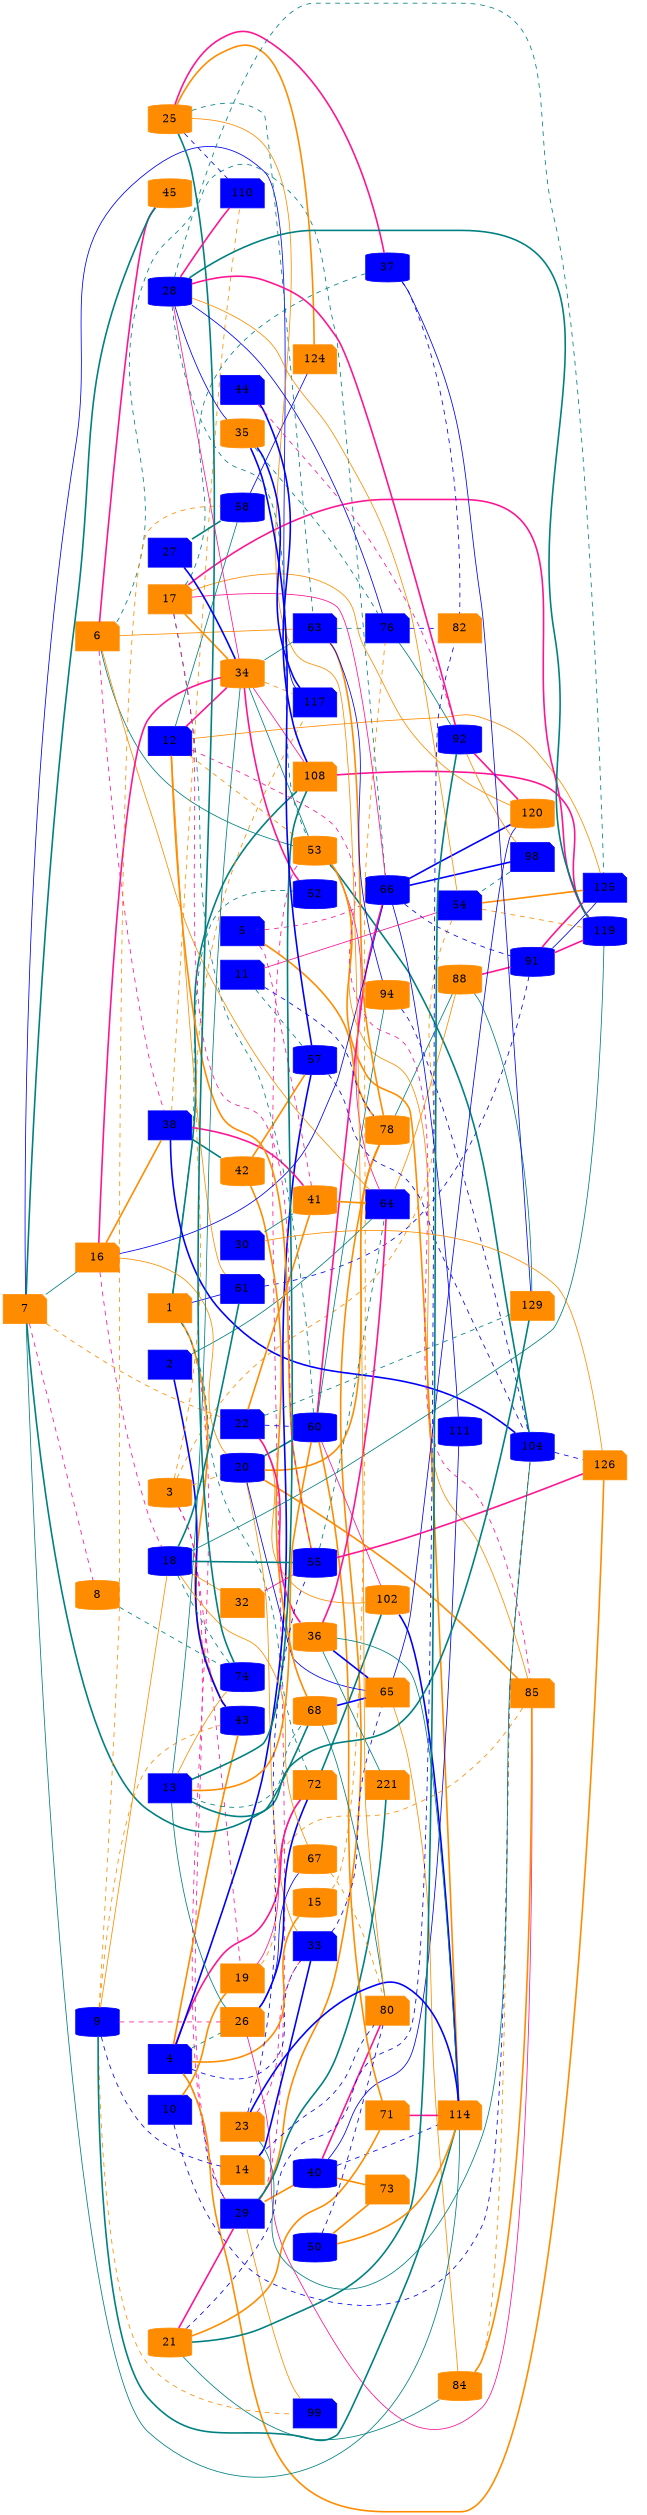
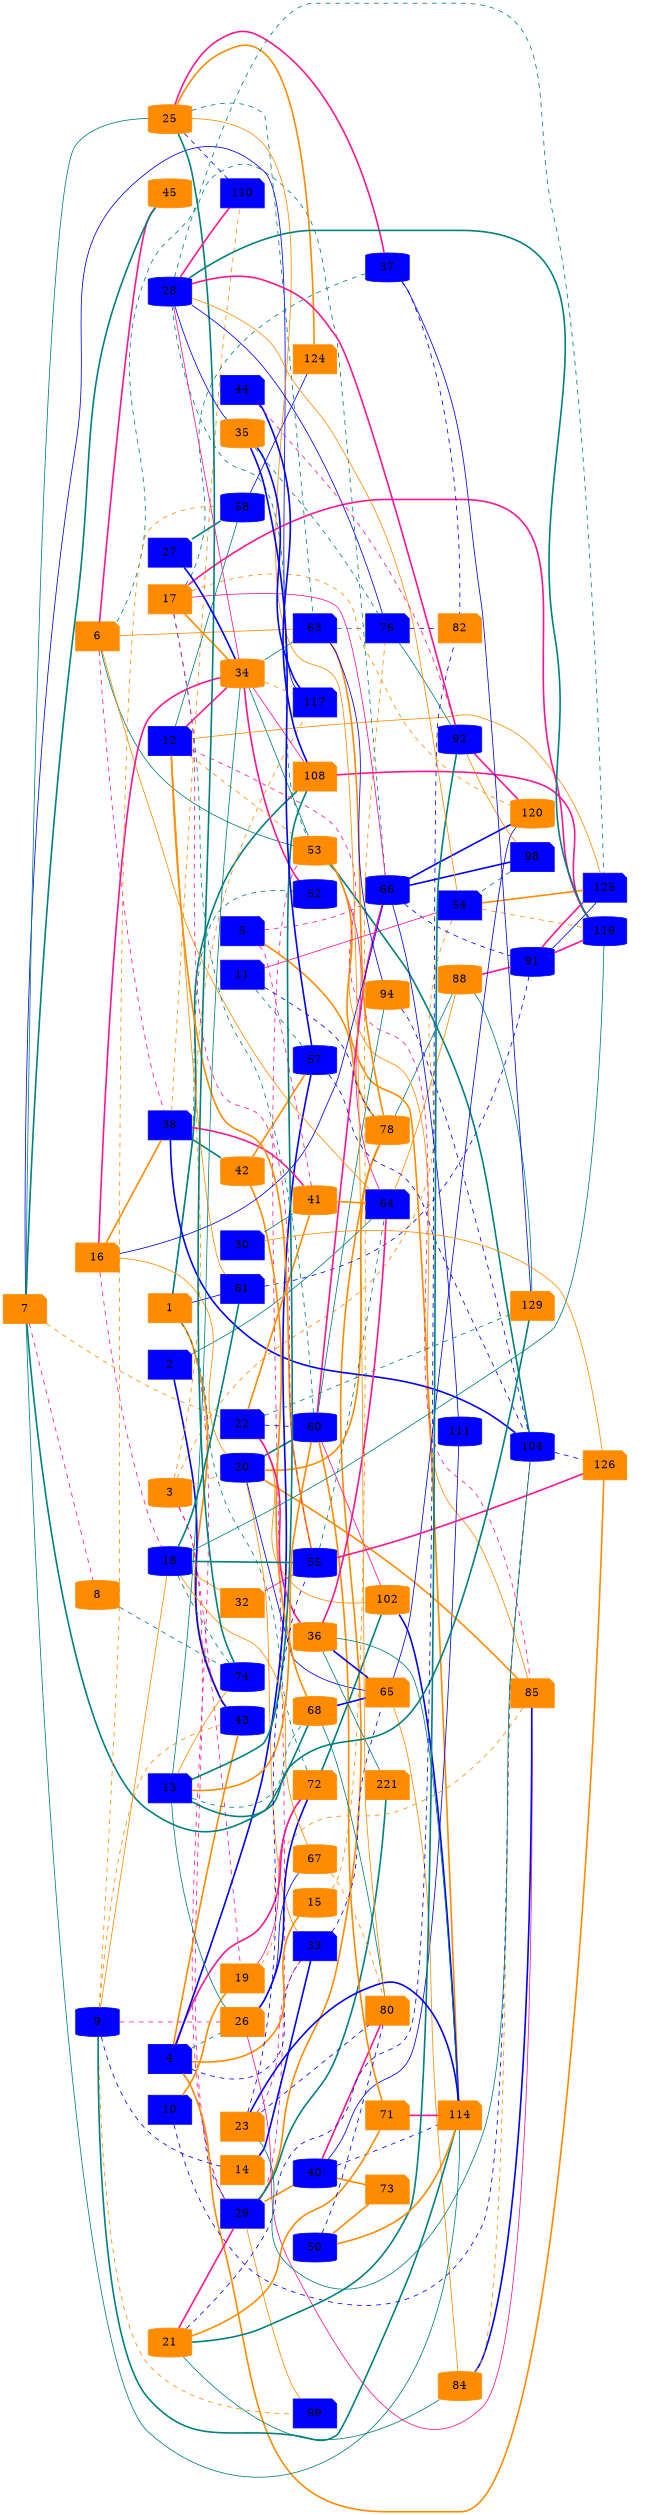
(376, 669) -> (376, 669)
(61, 1283) -> (38, 679)
(522, 2076) -> (522, 2076)
(327, 2100) -> (315, 2069)
